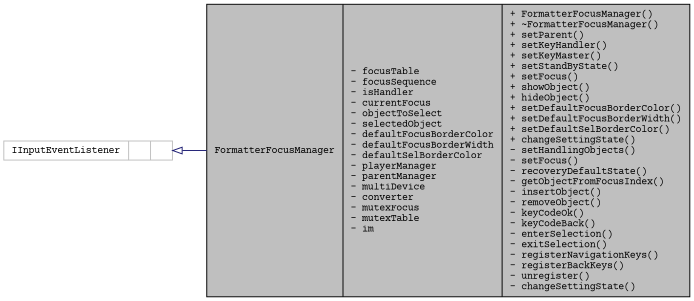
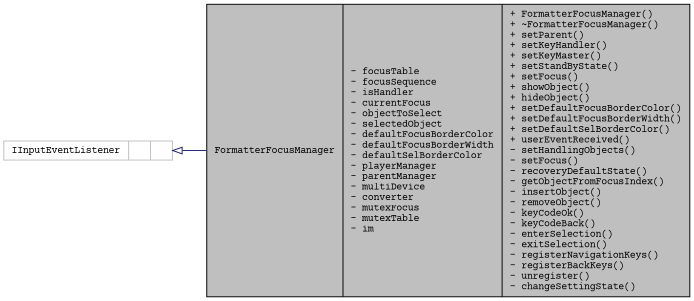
(573, 140) -> (570, 140)
